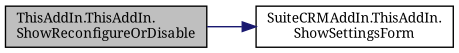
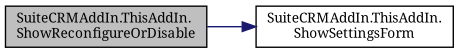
(106, 27) -> (106, 27)
